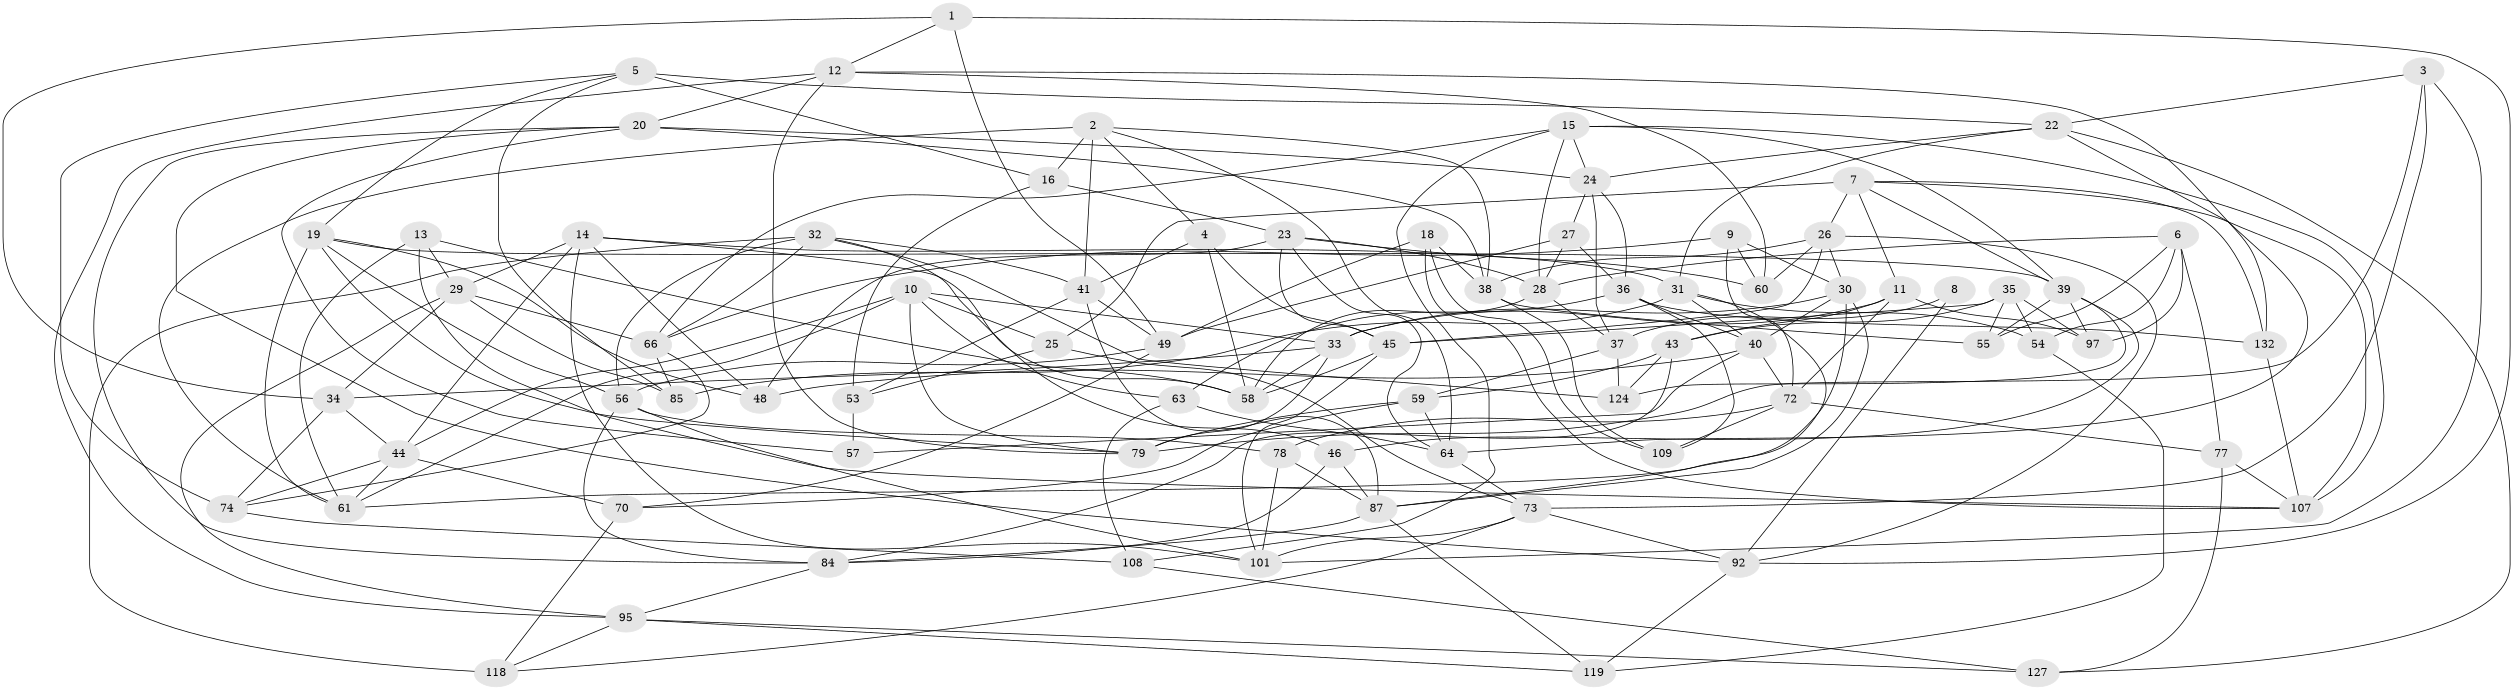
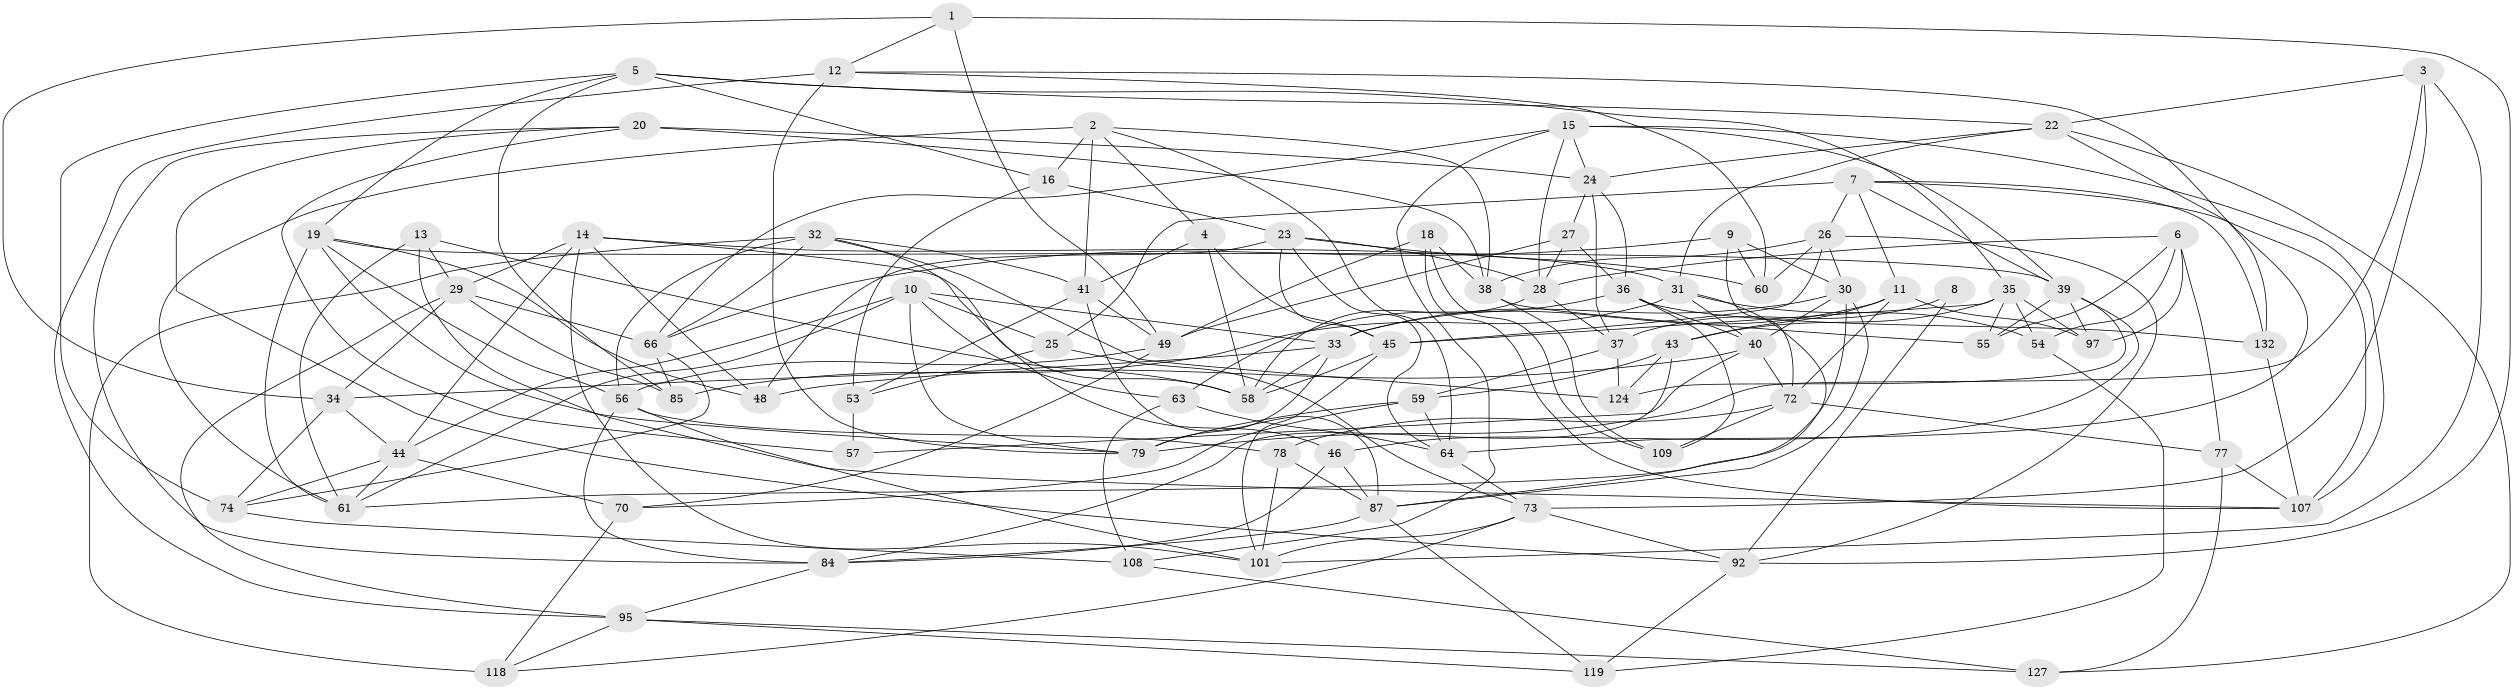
none -> (1320, 93)
(749, 96) -> none
